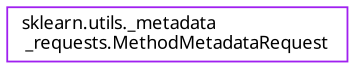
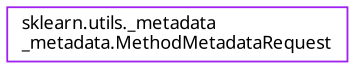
(177, 34) -> (177, 34)
